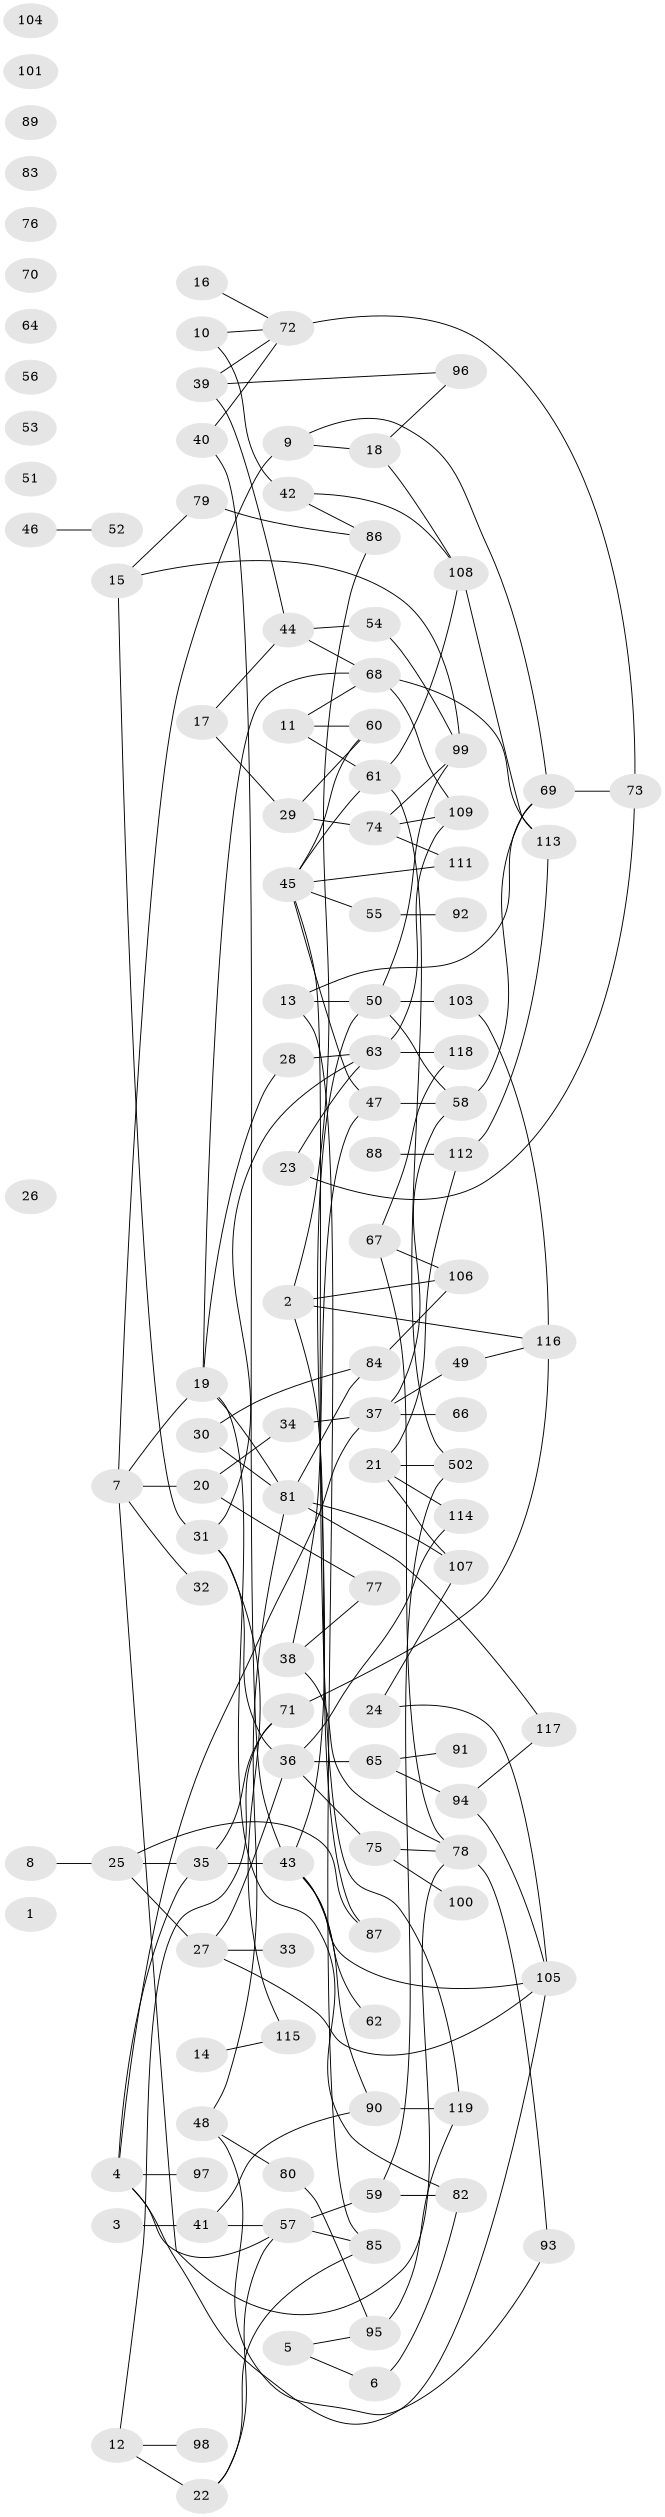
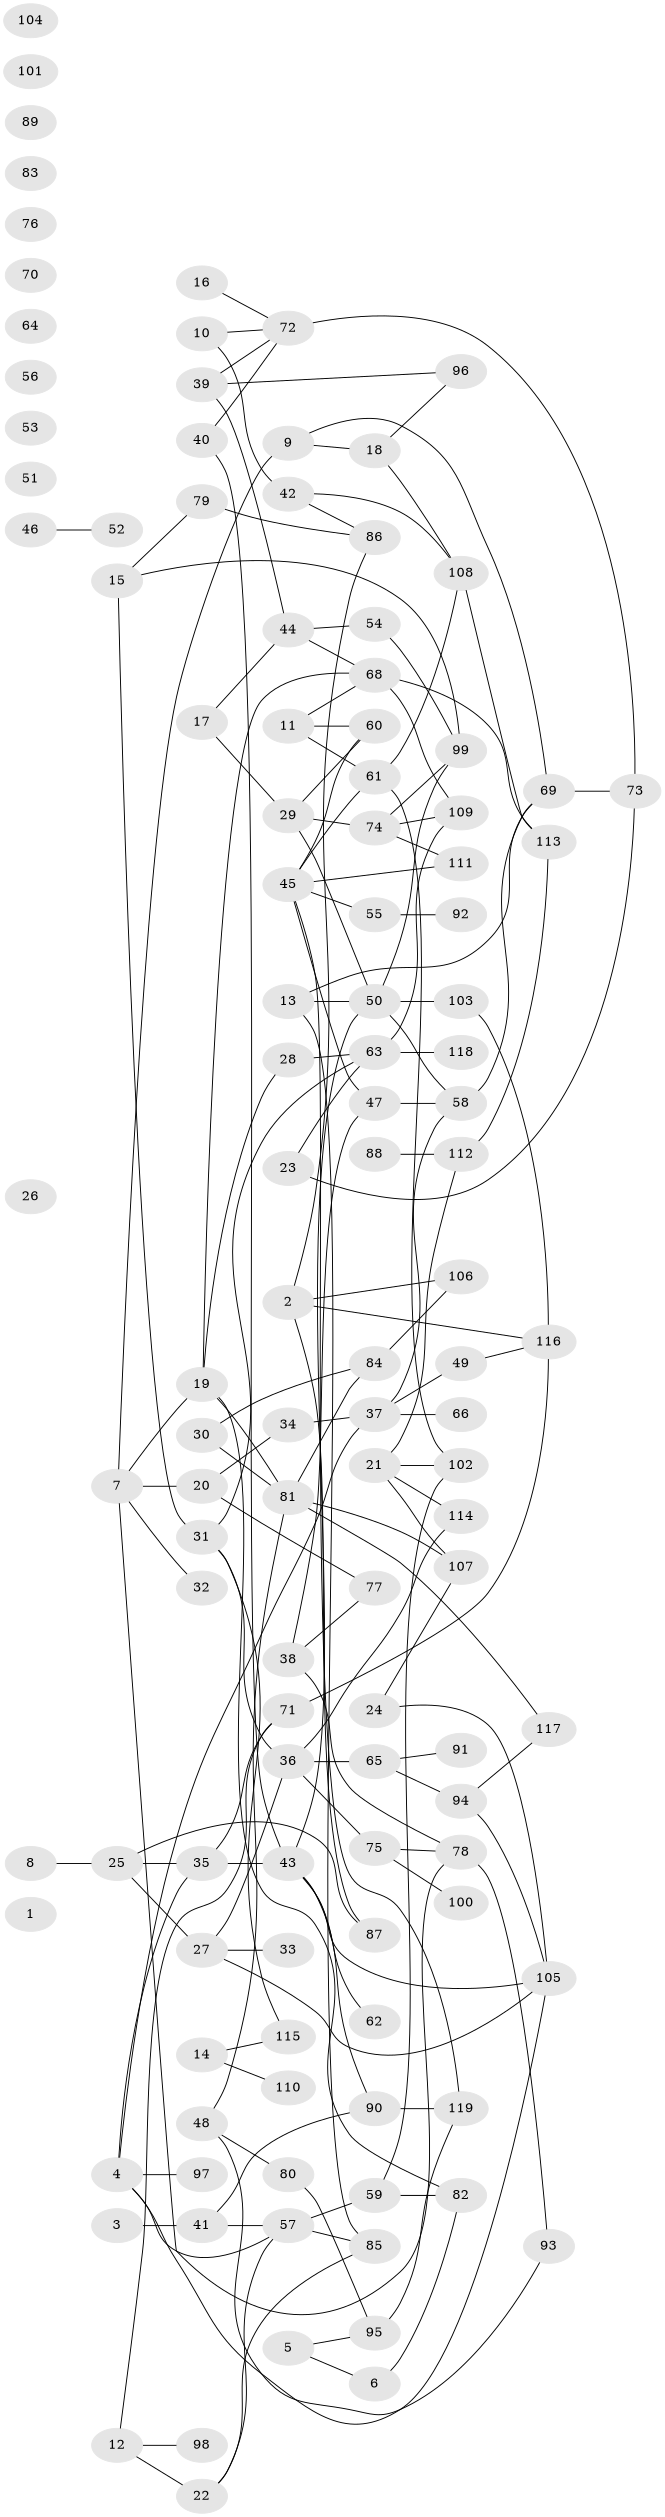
none -> (337, 911)
(375, 1241) -> none
(461, 1466) -> (461, 1466)
none -> (288, 2088)
